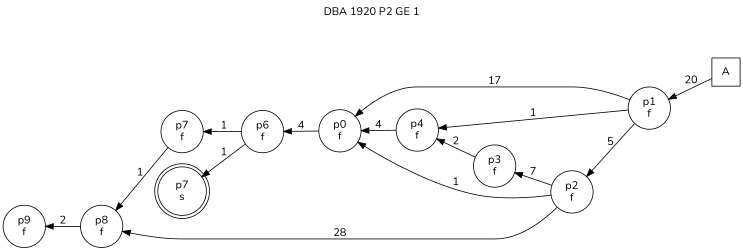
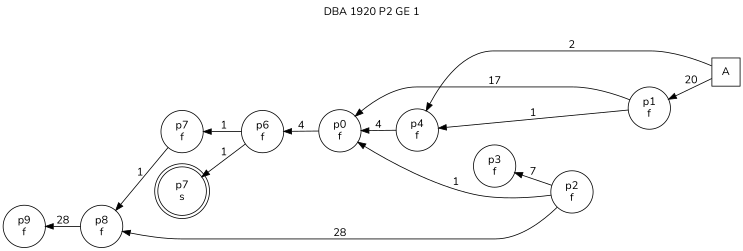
(613, 147) -> none
(459, 150) -> (560, 51)
(63, 221) -> (63, 221)
